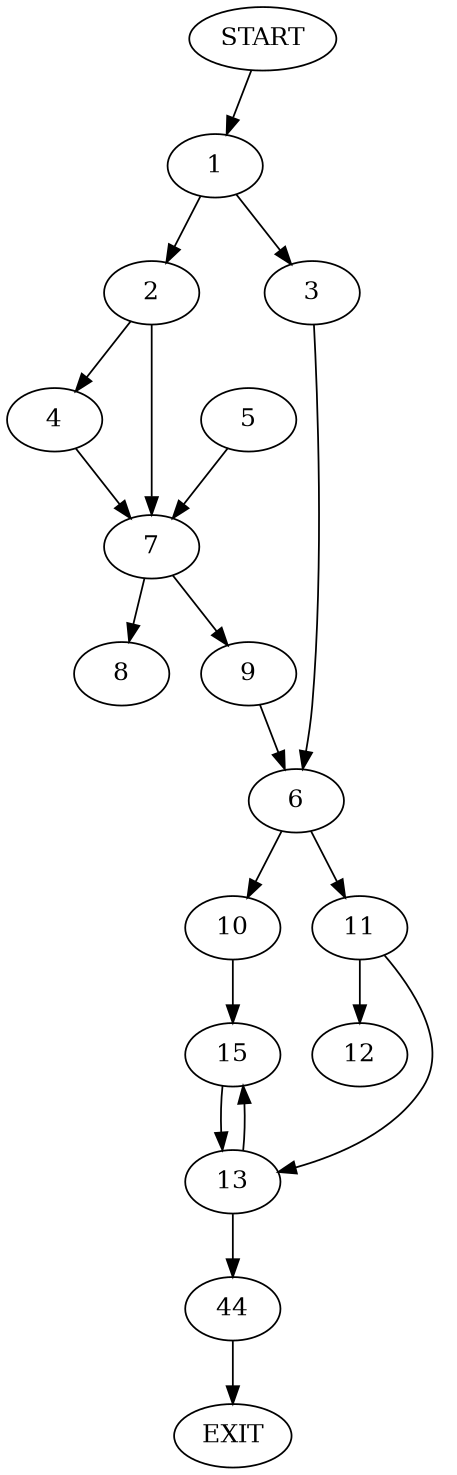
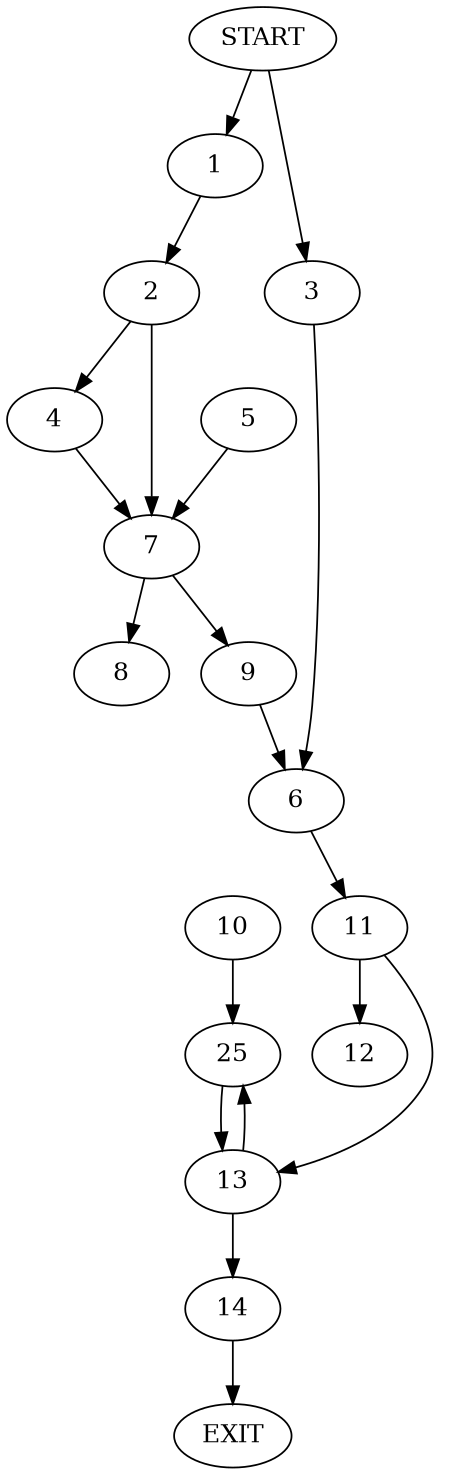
(258, 222) -> (286, 157)
(269, 856) -> none
(233, 1055) -> (233, 1055)
(233, 1309) -> (233, 1309)
